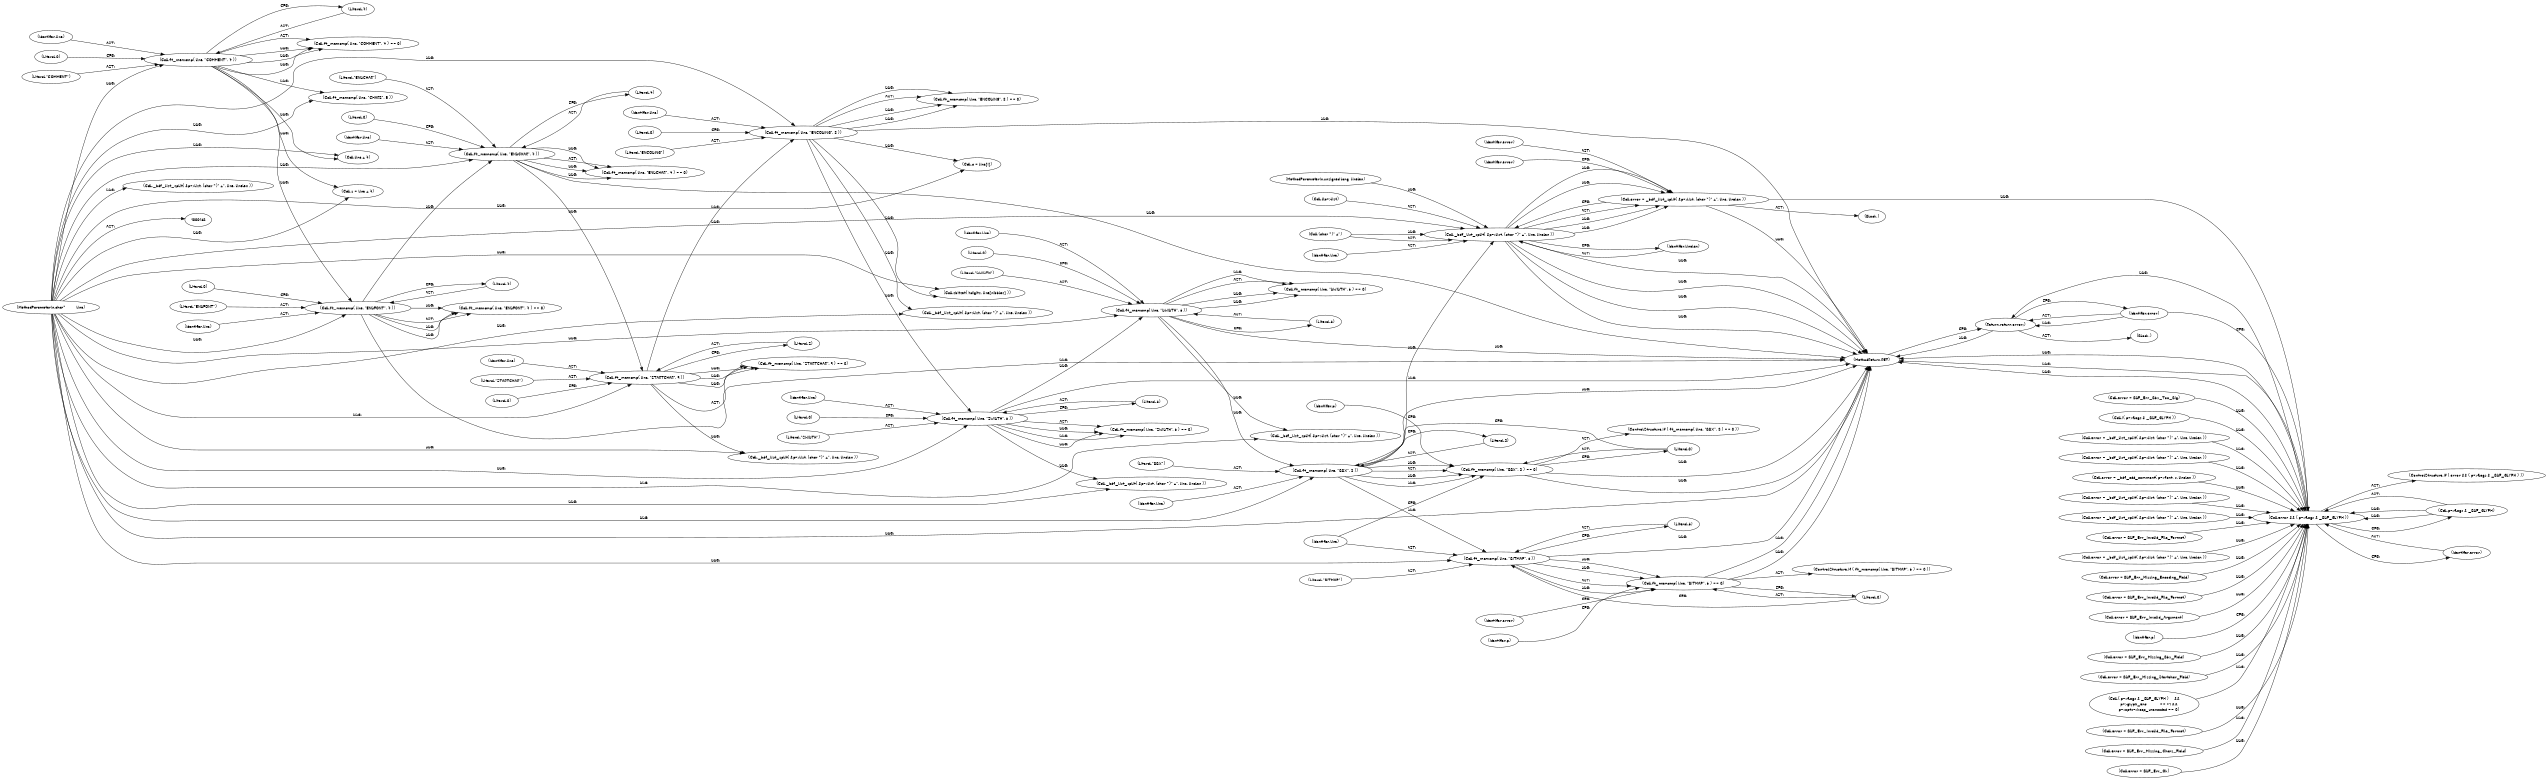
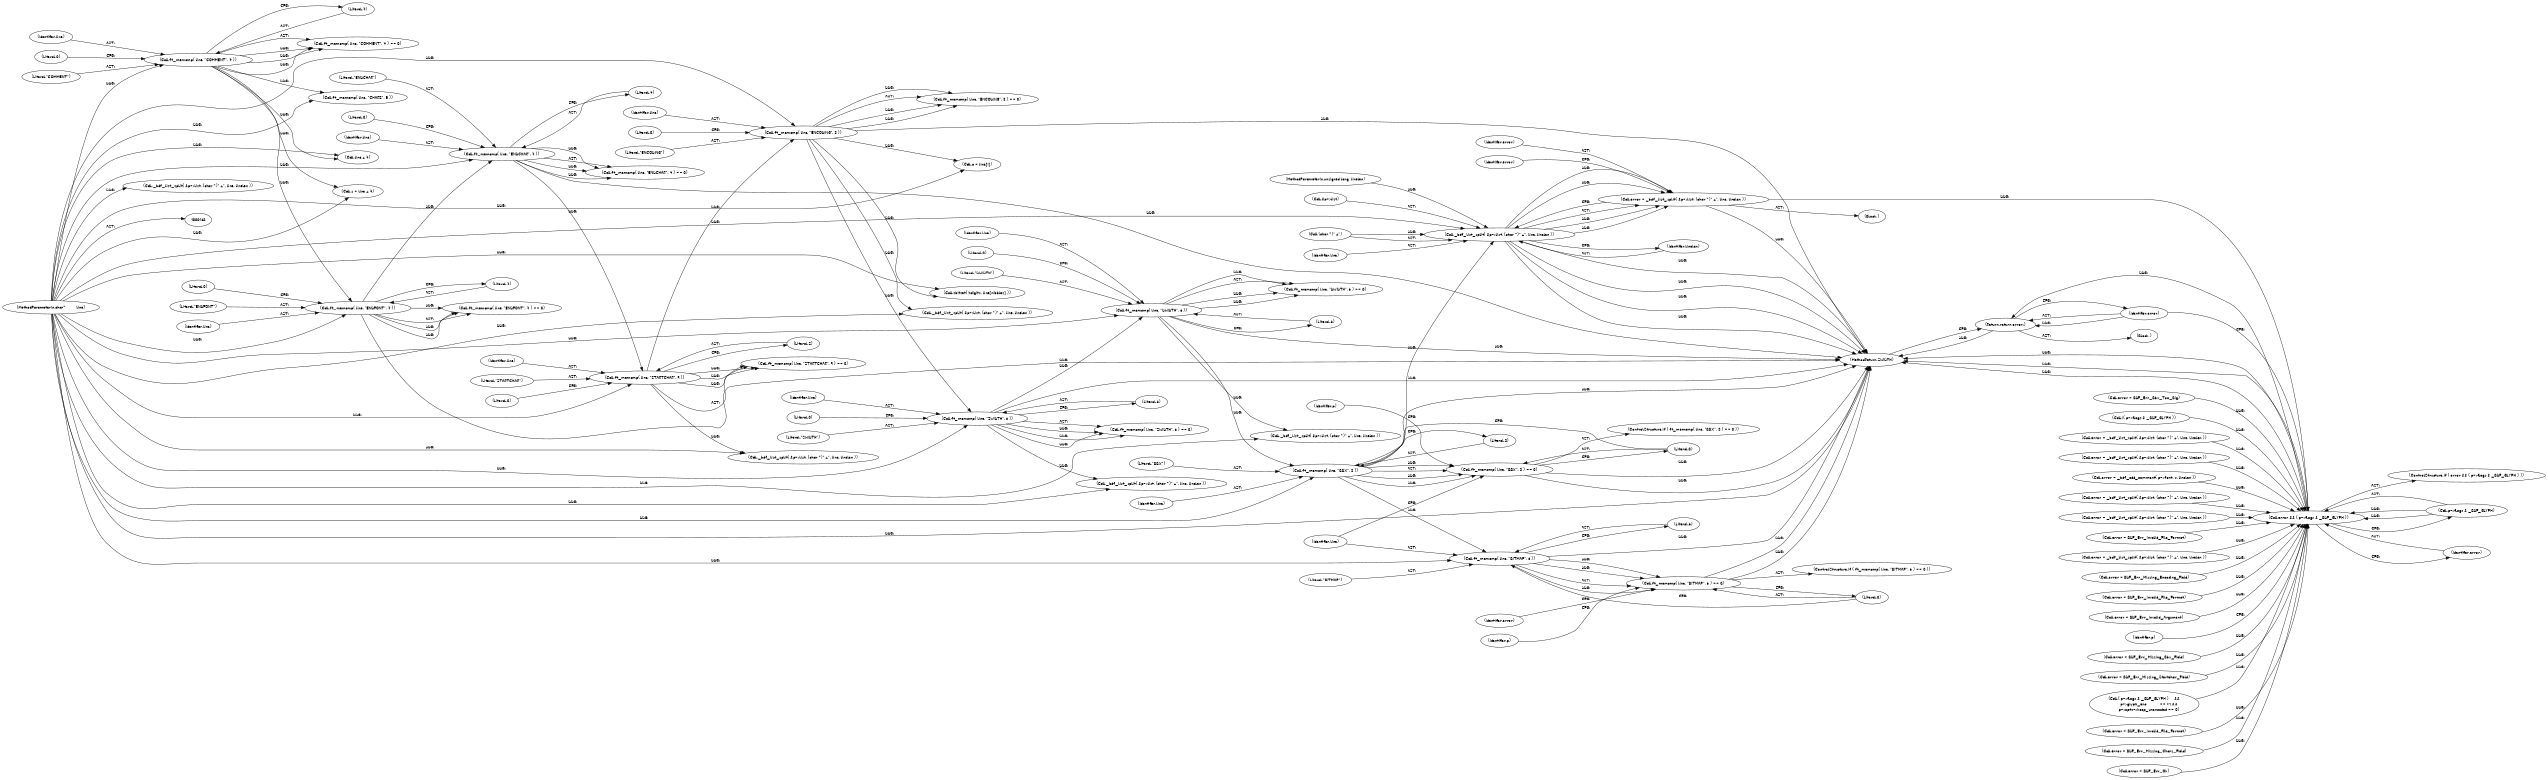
(1872, 360) -> (1872, 360)
